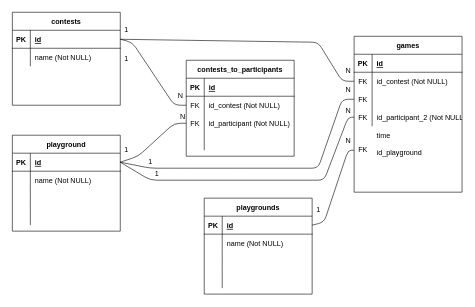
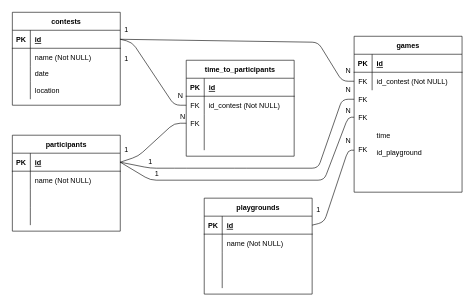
(240, 70) -> (240, 70)
none -> (75, 74)
none -> (75, 90)
(417, 117) -> none
(249, 123) -> none
(66, 145) -> (66, 145)
